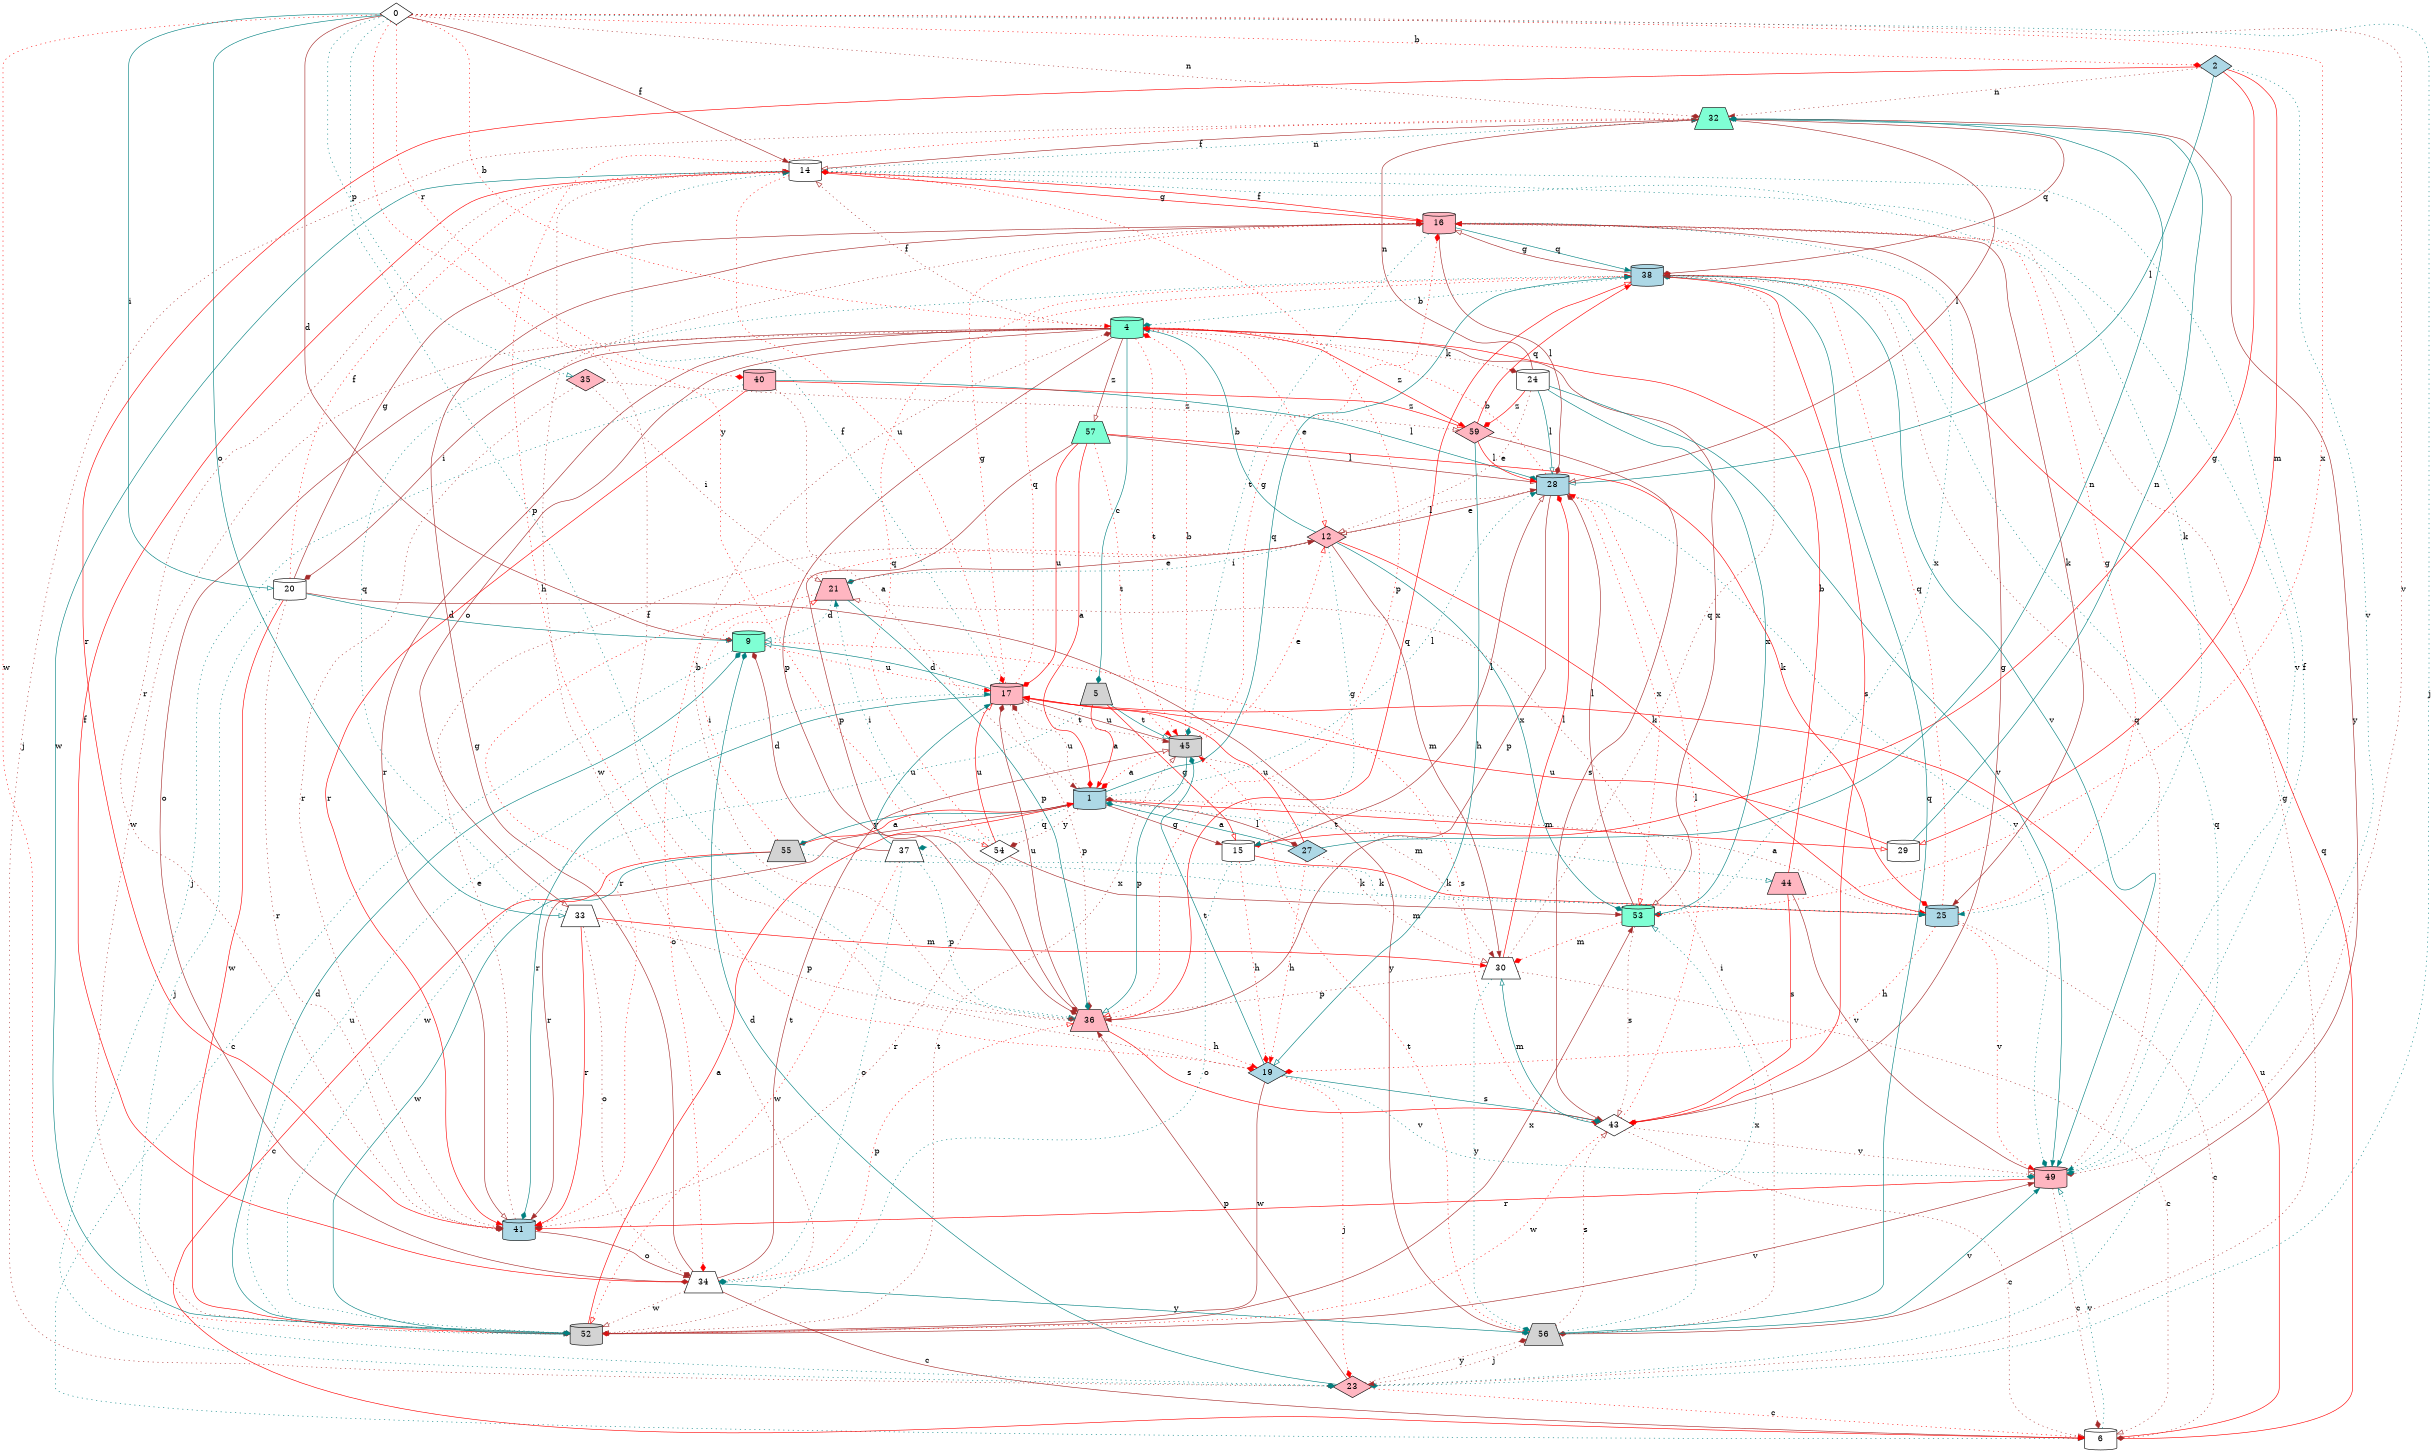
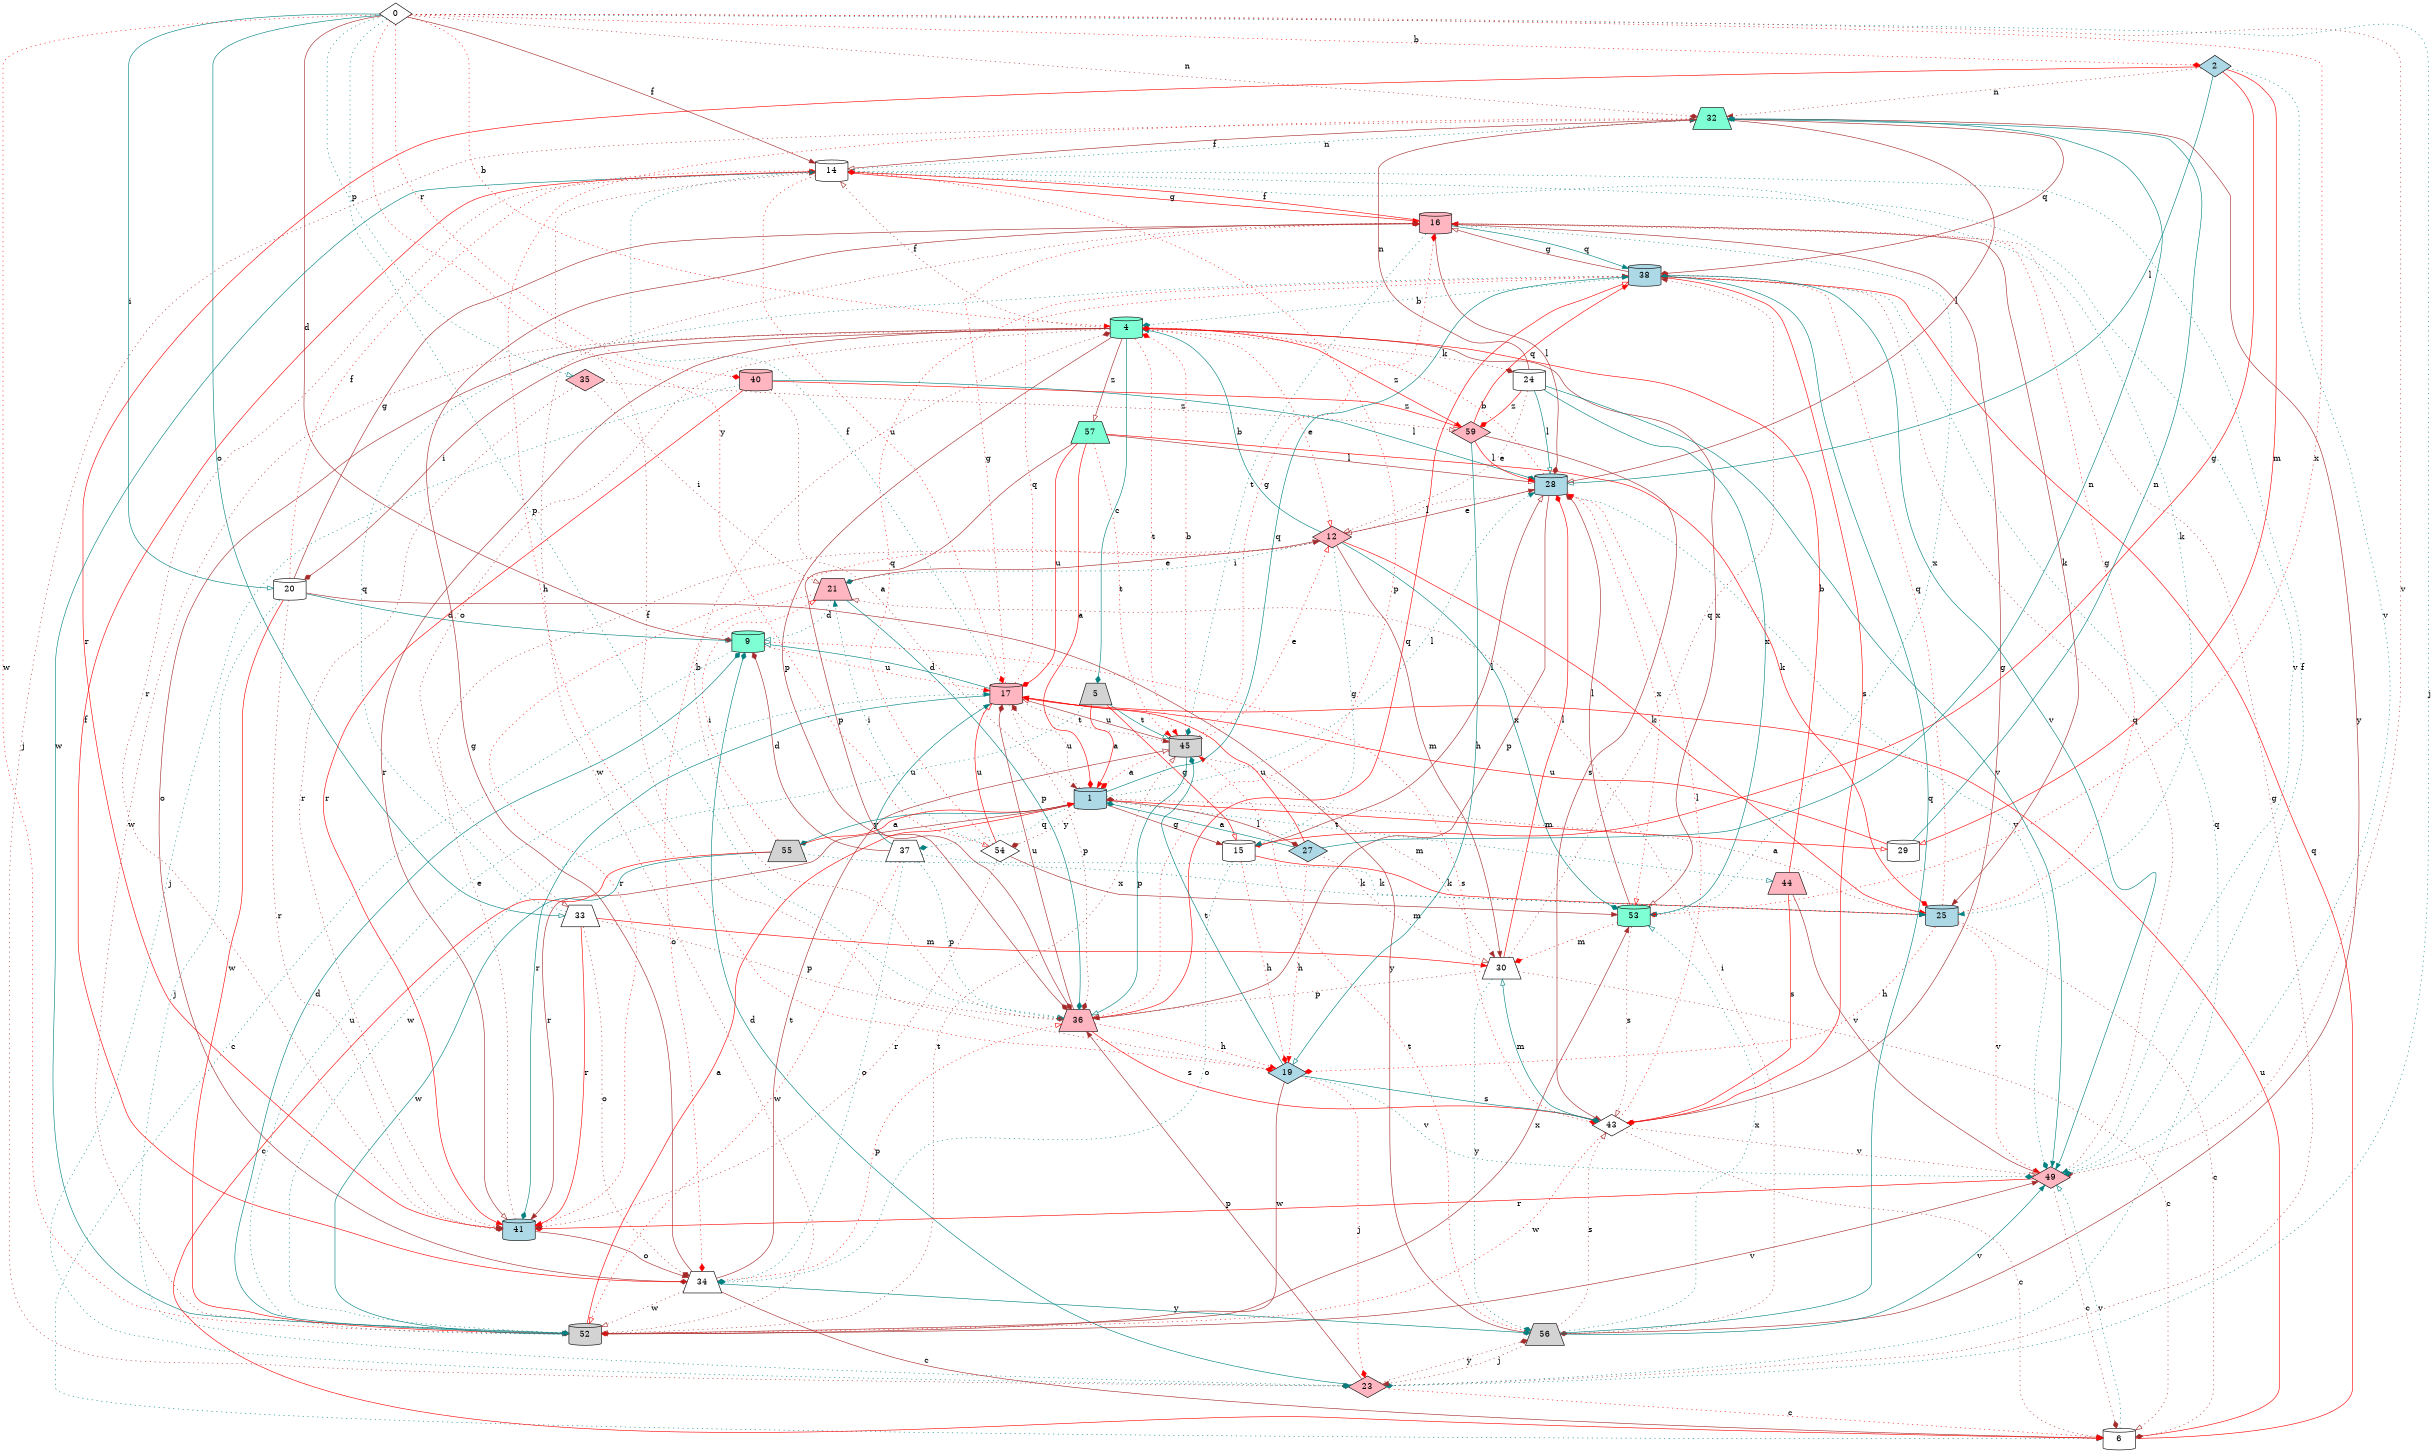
(603, 480) -> (602, 481)
(2051, 1178) -> (2051, 1178)
